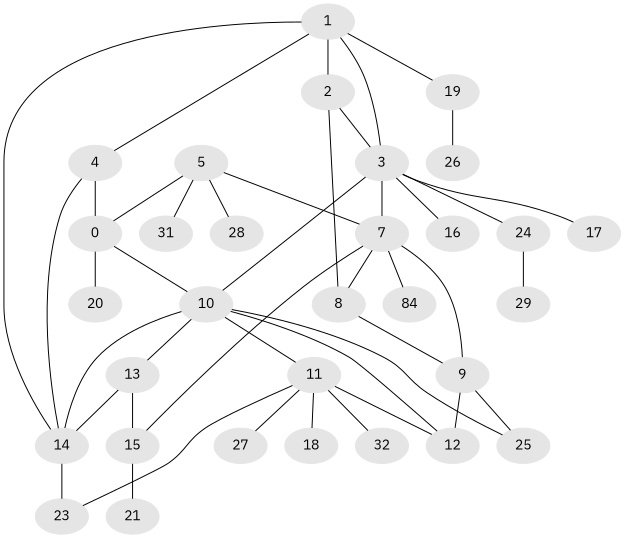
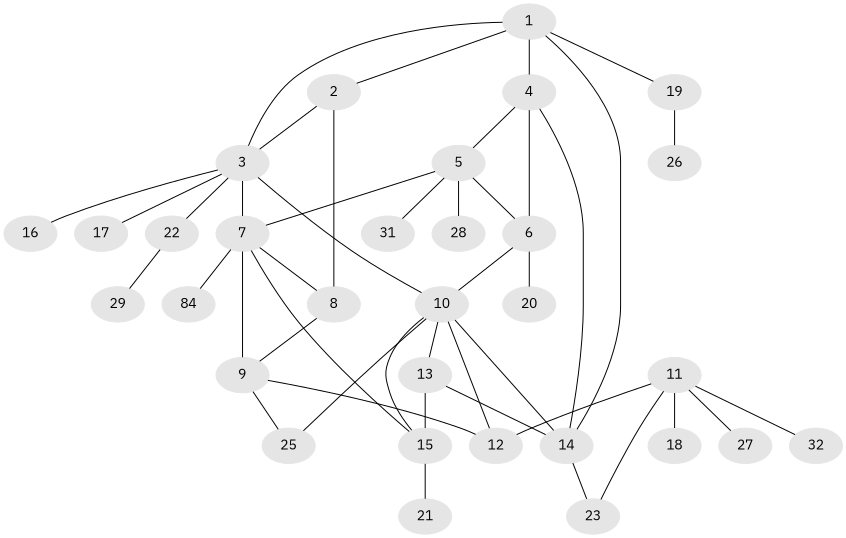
none -> (494, 128)
(95, 234) -> (529, 234)
(523, 234) -> (172, 234)
(260, 340) -> (386, 370)
